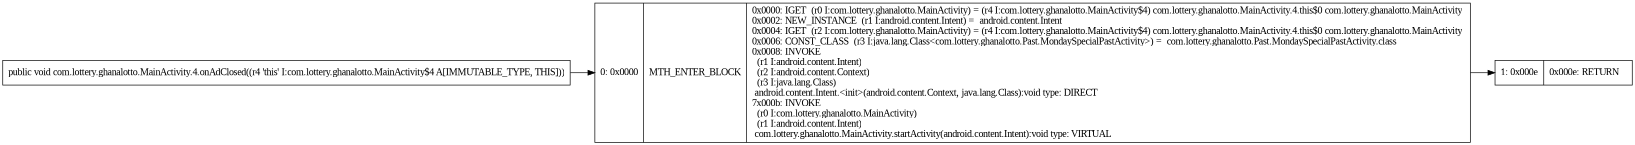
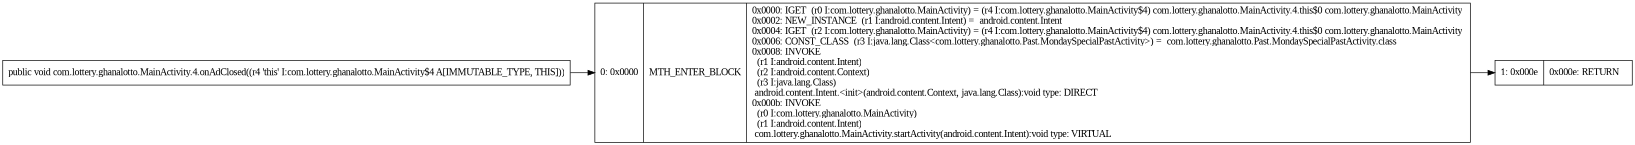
(789, 103) -> (789, 103)
